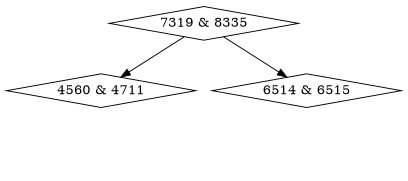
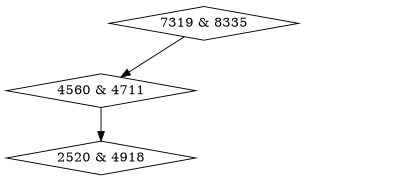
(307, 91) -> none
none -> (101, 158)
